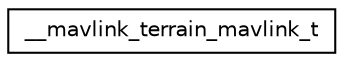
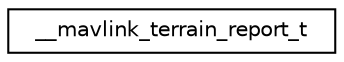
(172, 31) -> (172, 31)
